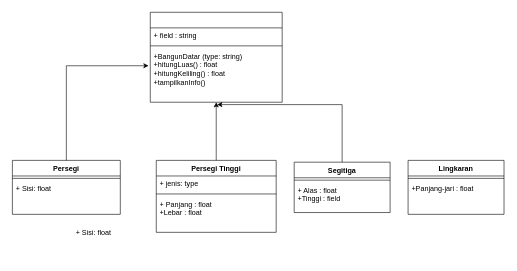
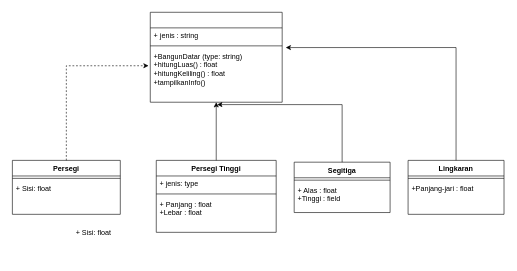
(180, 36) -> (181, 36)
none -> (374, 48)
(66, 74) -> (66, 74)
